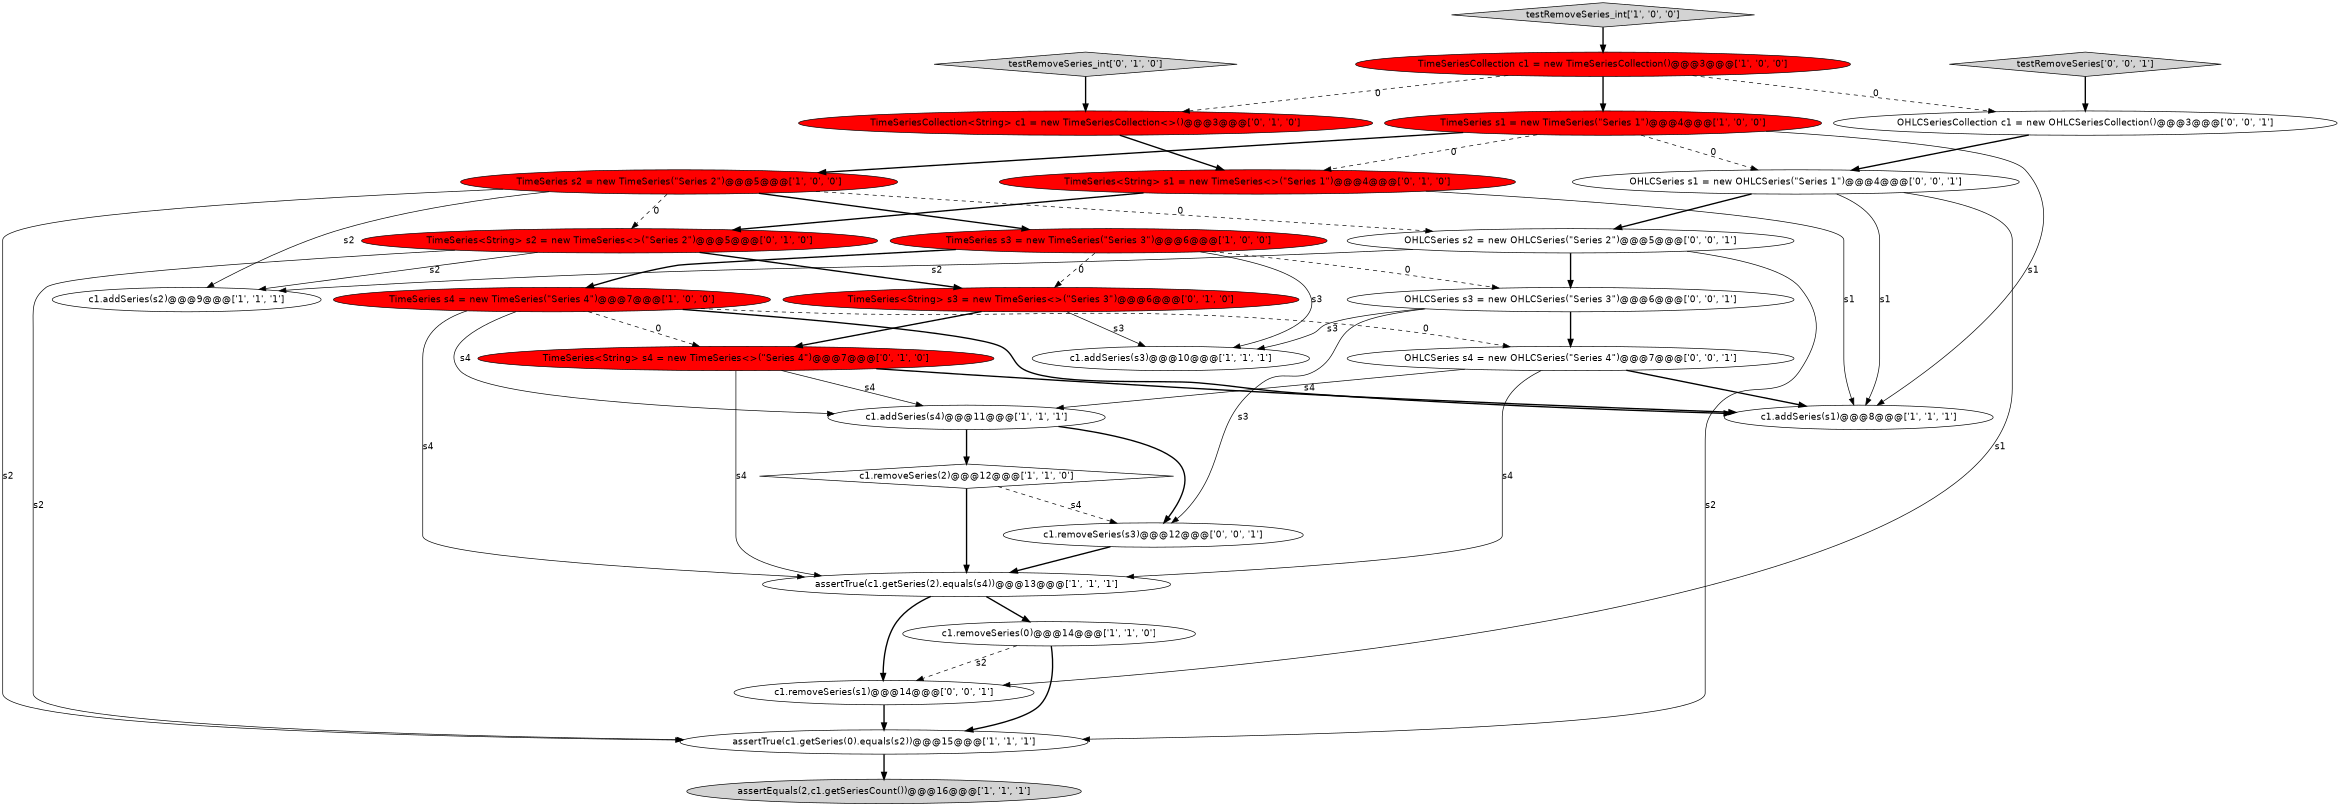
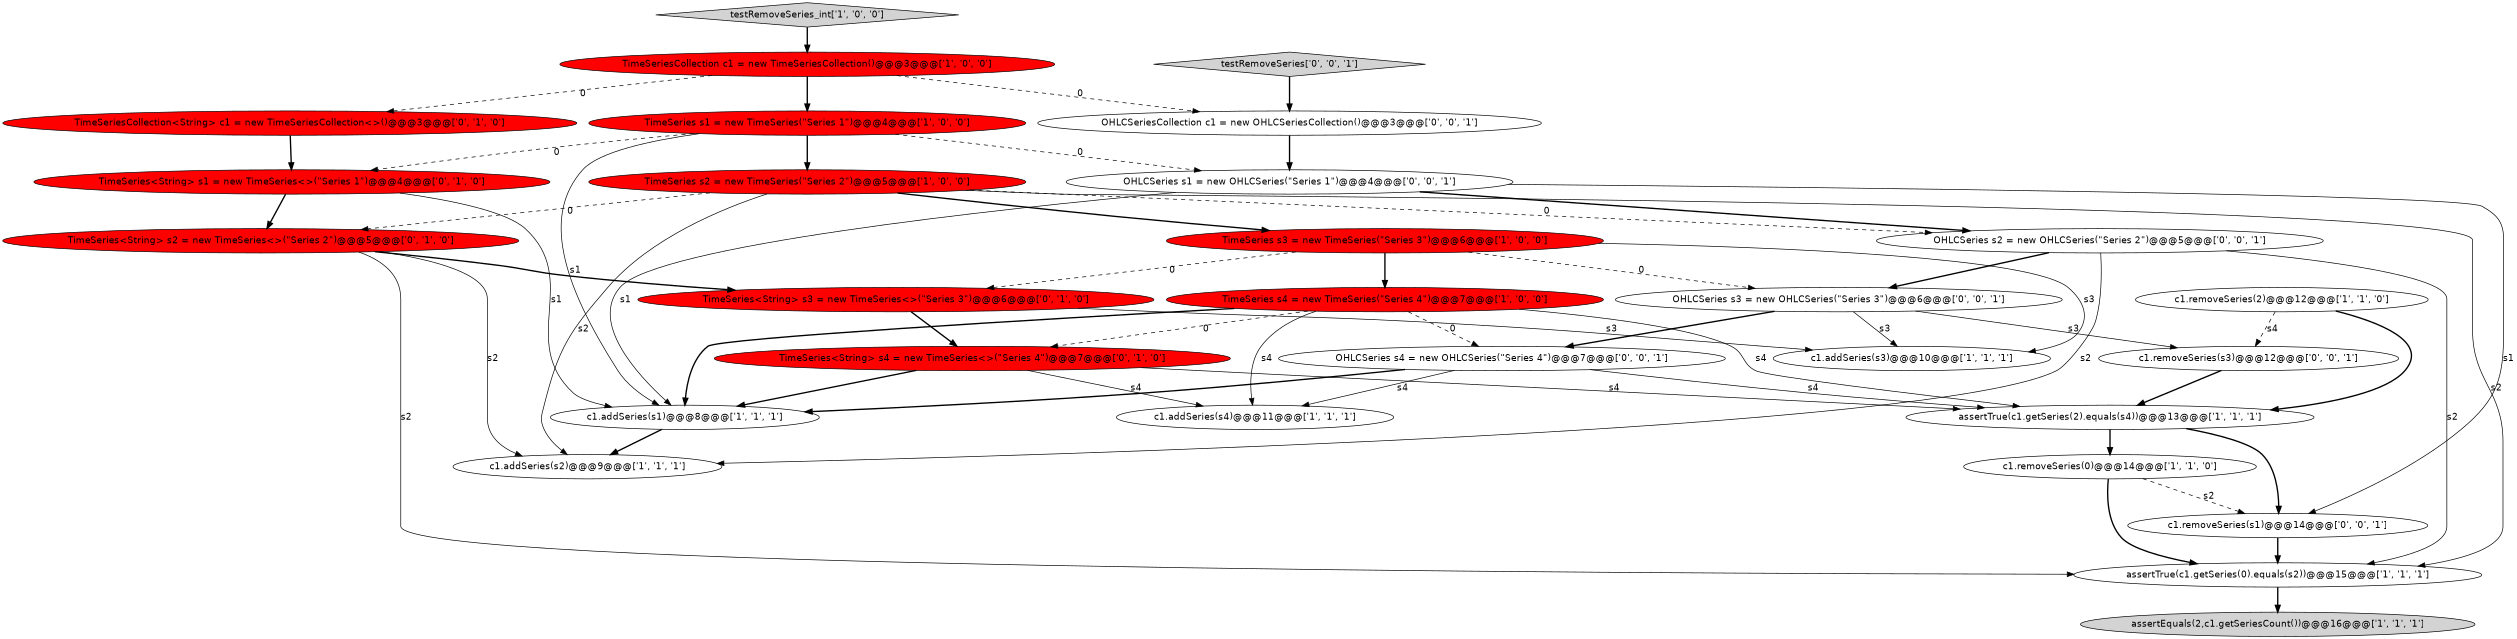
(1086, 64) -> none
none -> (639, 440)
(967, 443) -> none
(1150, 446) -> none
(967, 476) -> (2282, 300)
